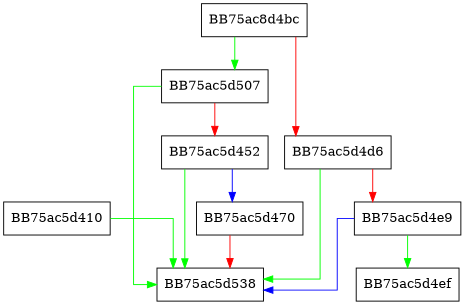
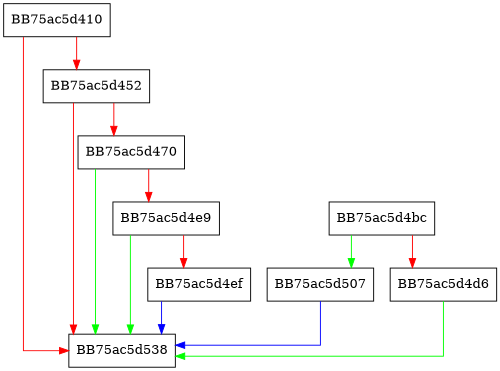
(254, 20) -> (382, 218)
(215, 115) -> (77, 49)
(134, 178) -> (275, 345)
(232, 181) -> (114, 115)
(373, 181) -> (149, 181)
(185, 214) -> (73, 214)
(162, 218) -> (23, 212)
(230, 247) -> (95, 247)
(408, 247) -> (184, 247)
(337, 278) -> (130, 280)
none -> (162, 313)
